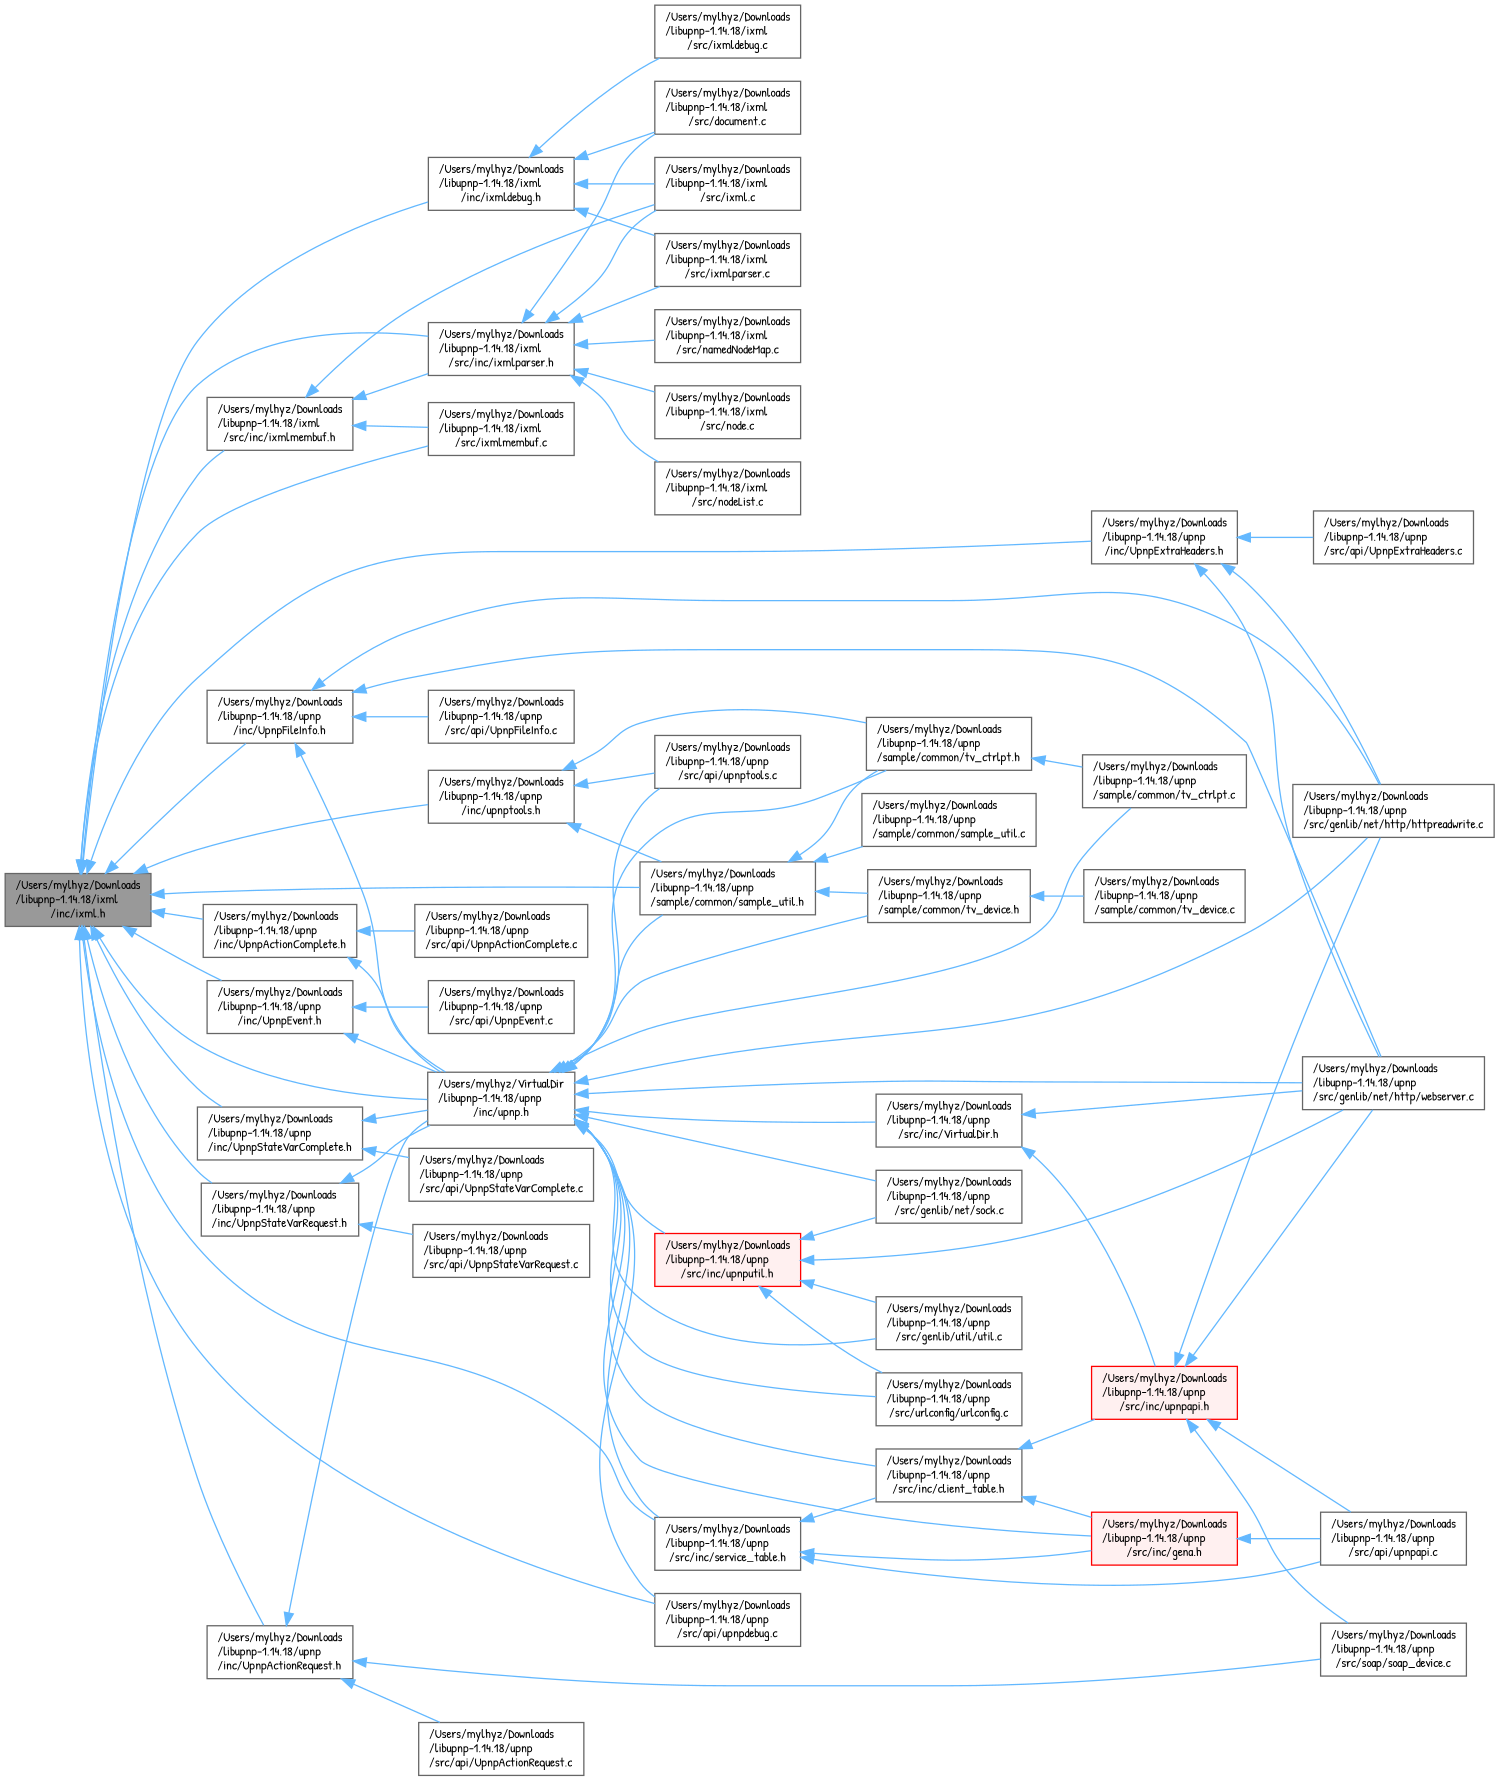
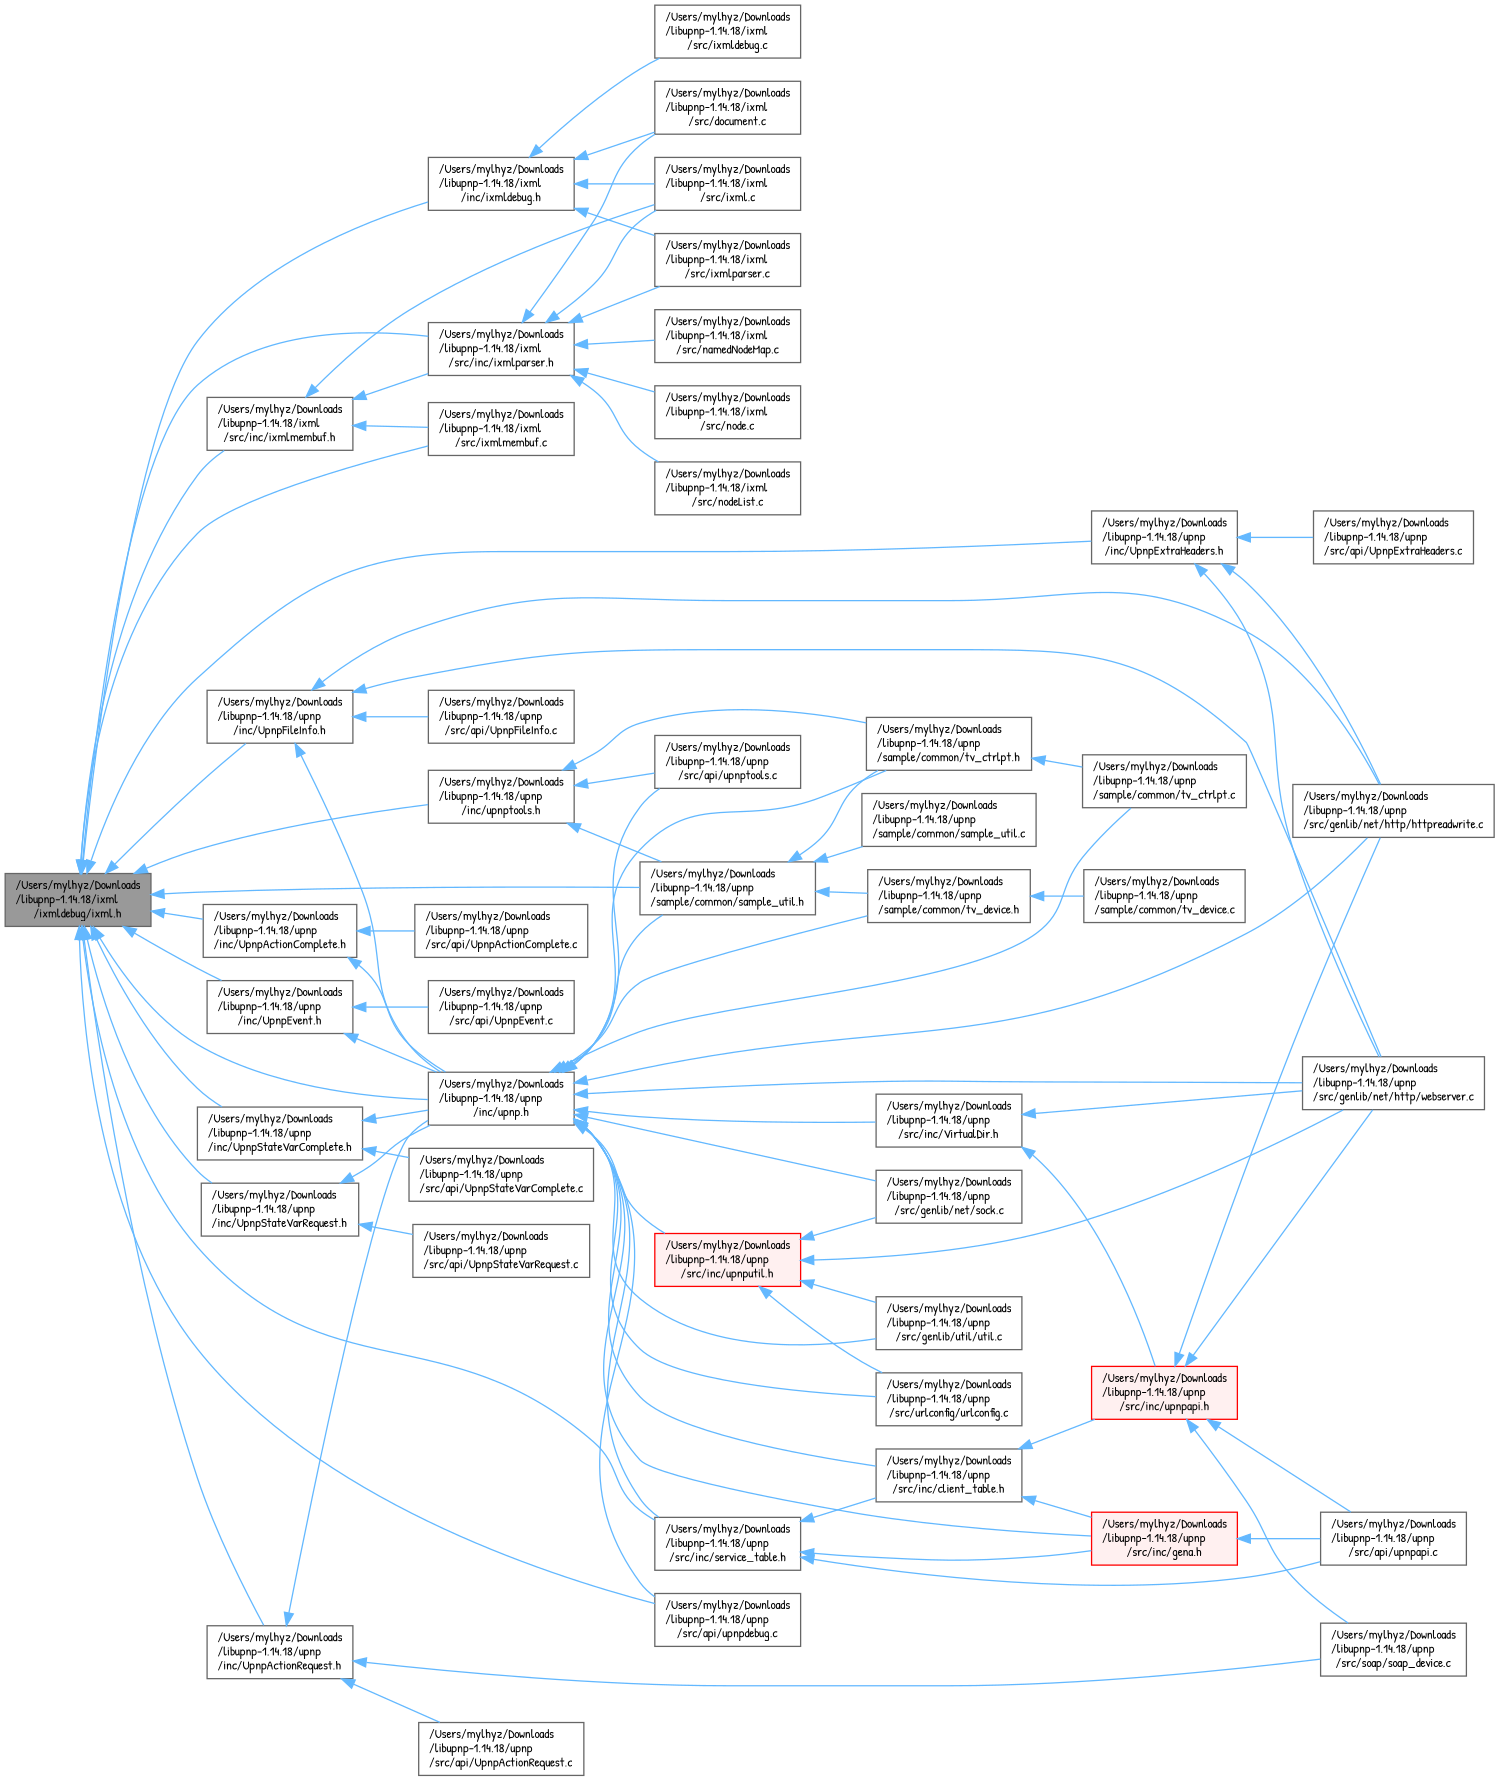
(78, 900) -> (78, 900)
(501, 1099) -> (501, 1099)
